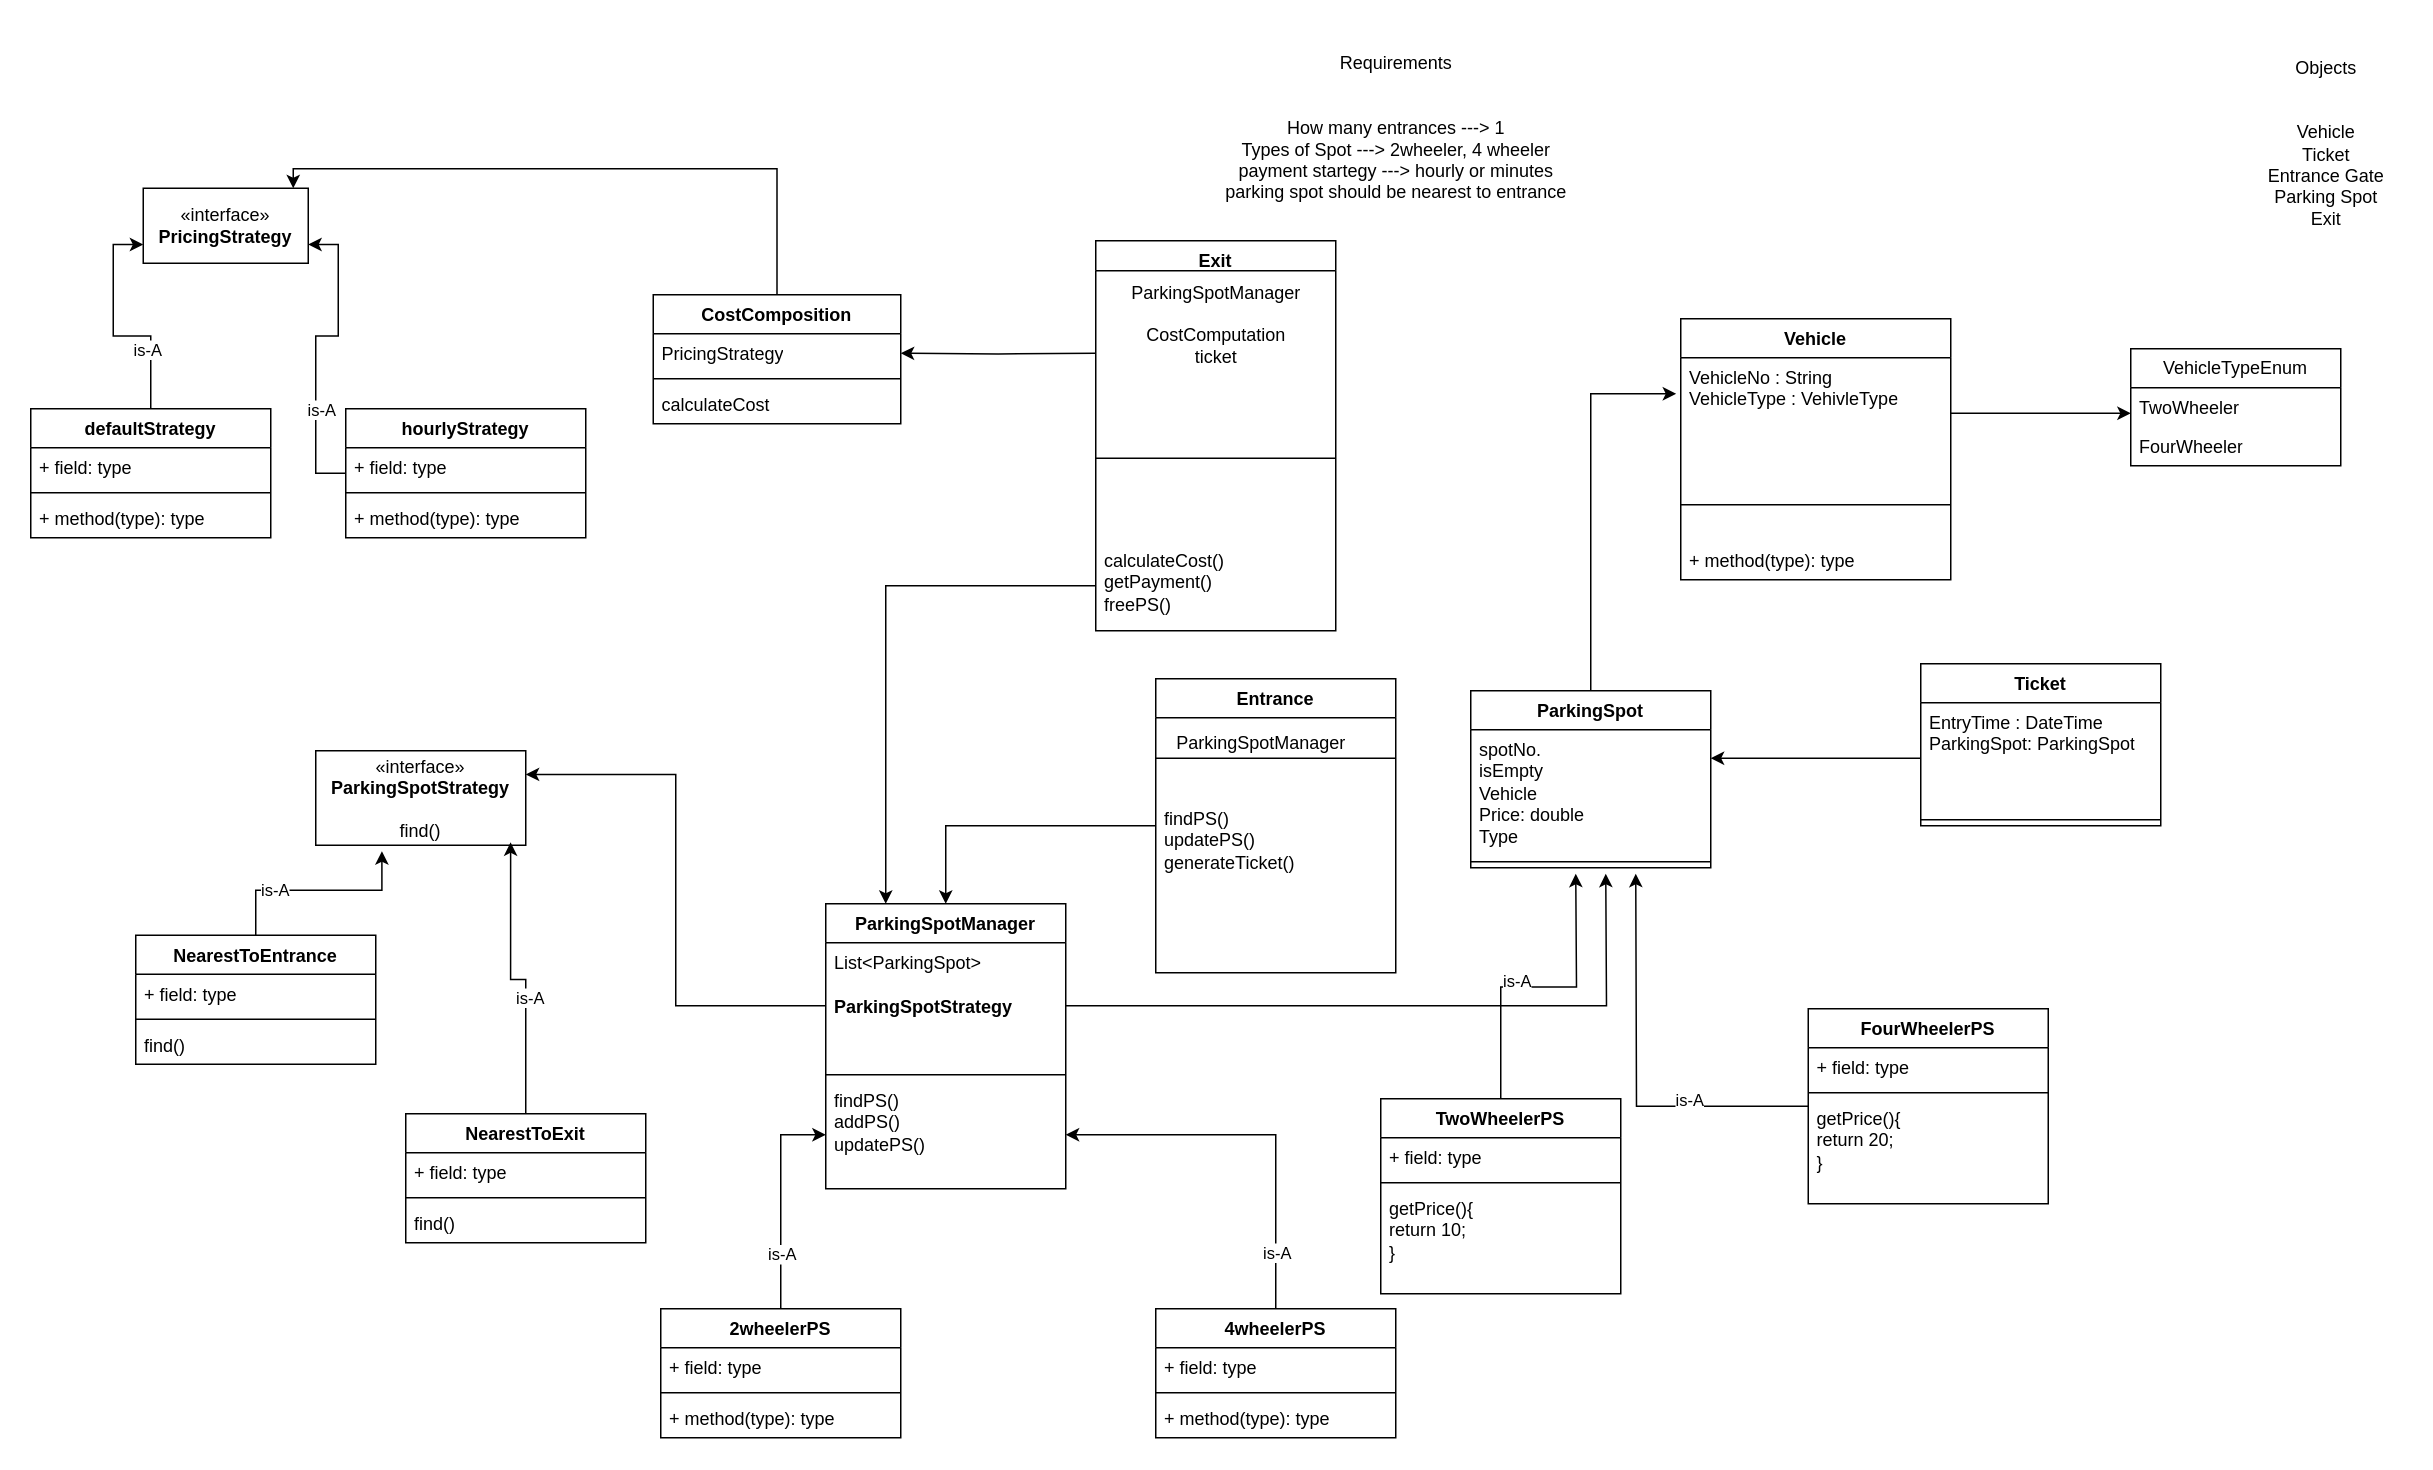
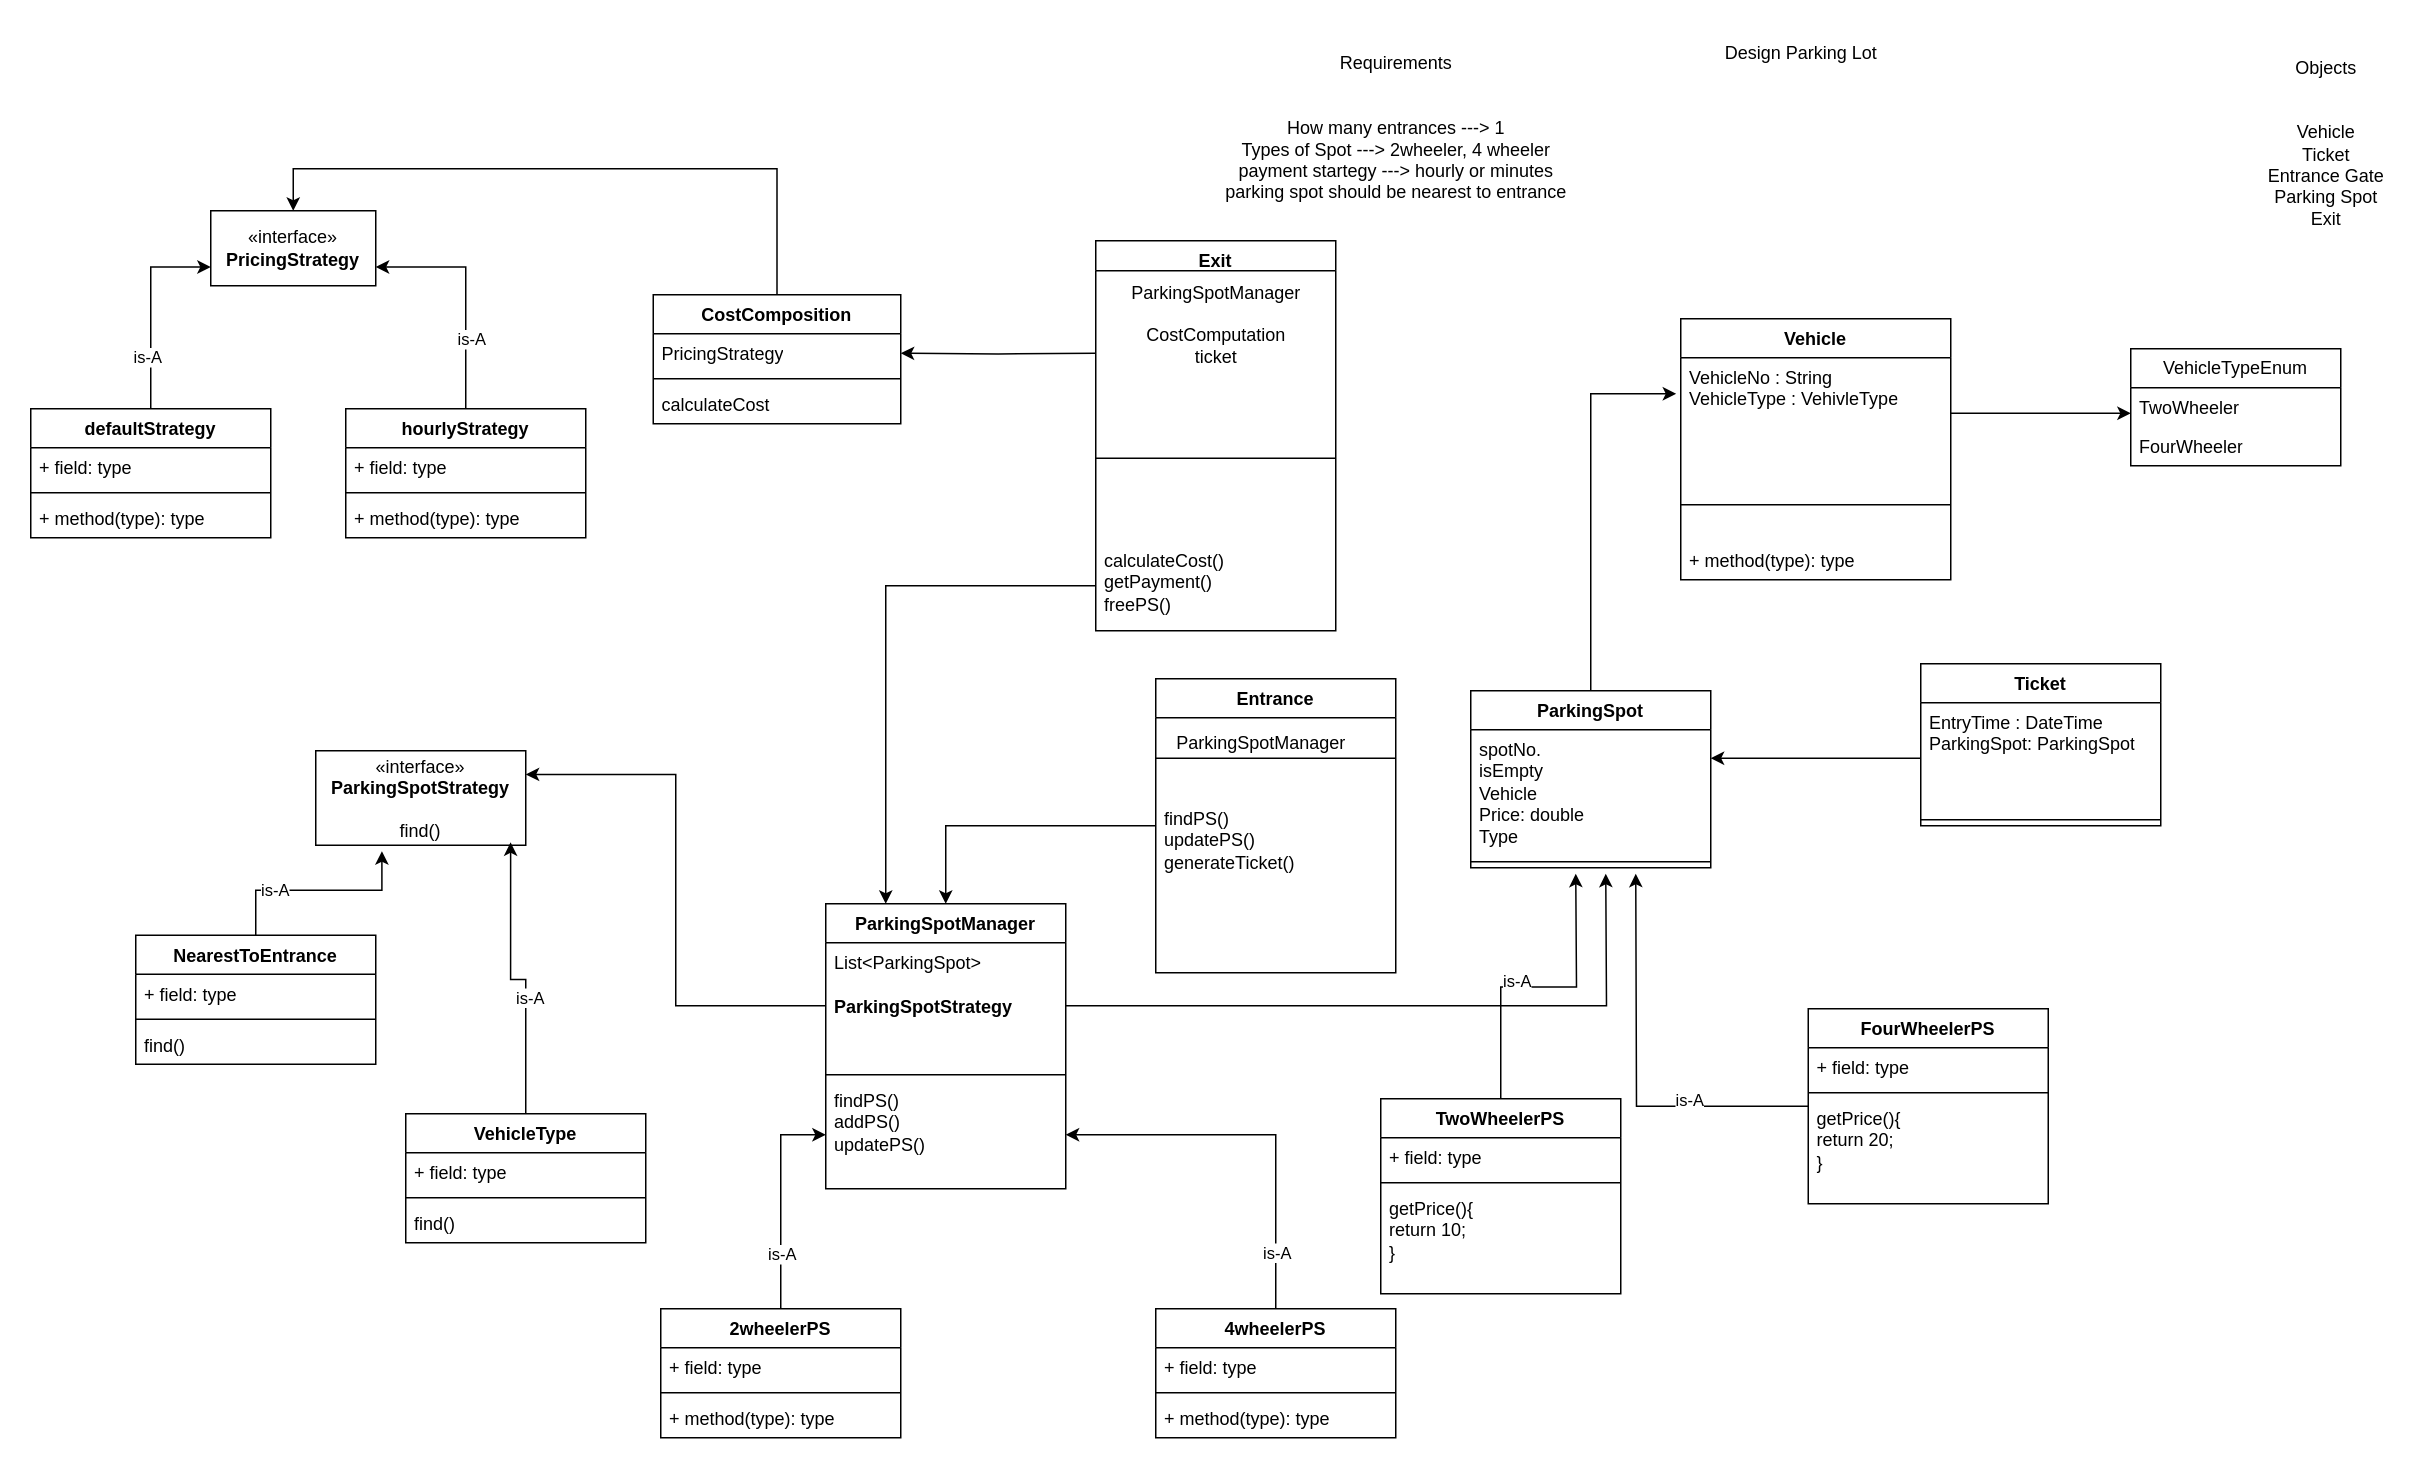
none -> (1801, 53)
(226, 226) -> (293, 248)
(526, 1135) -> (526, 1135)
